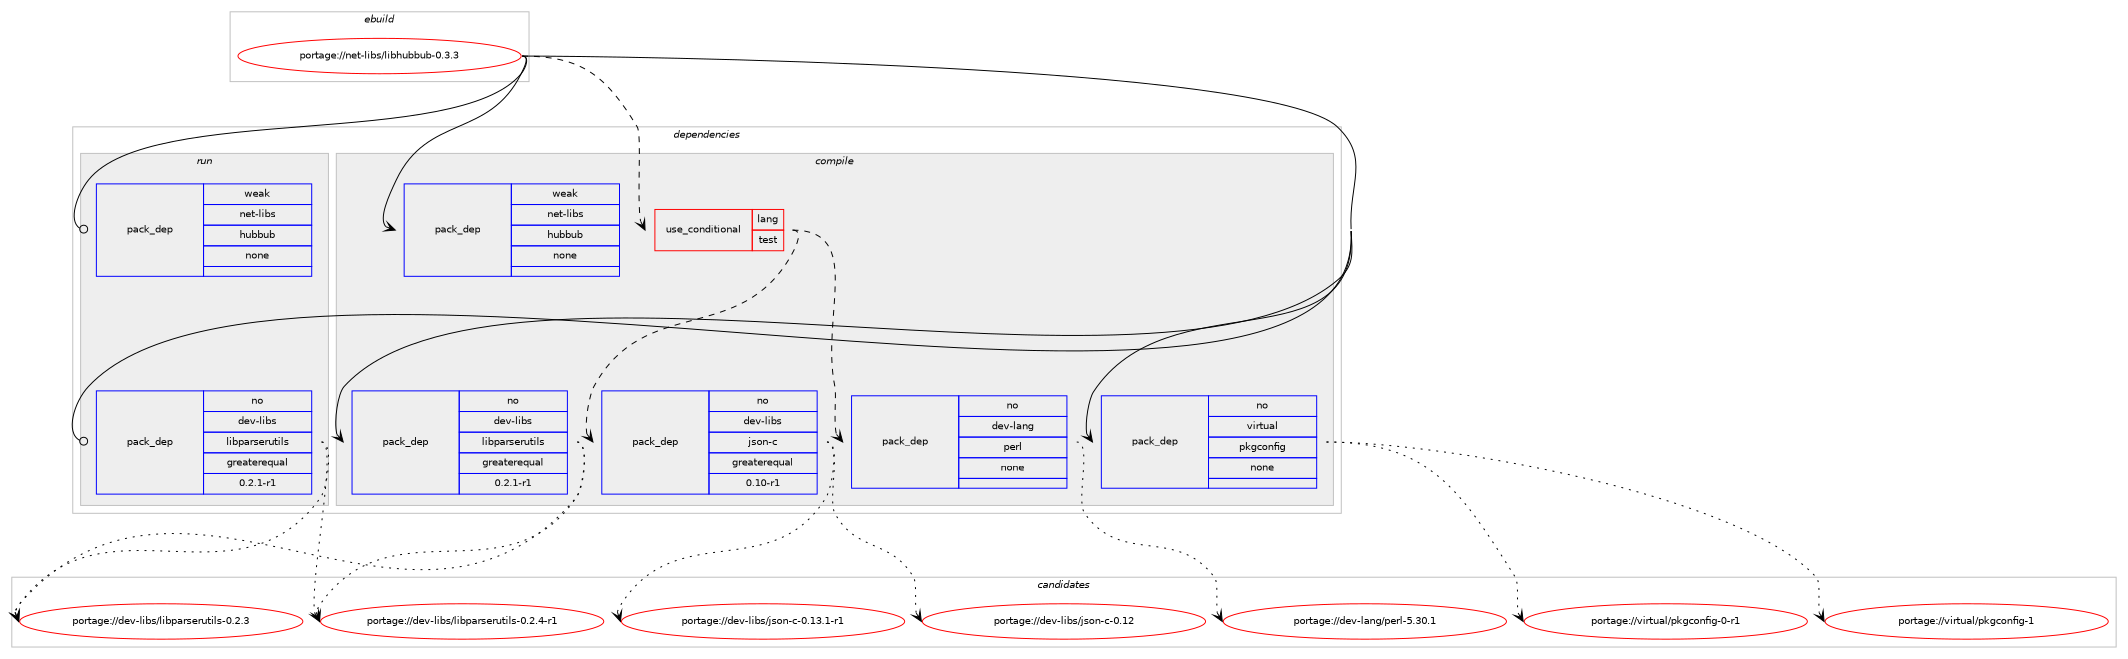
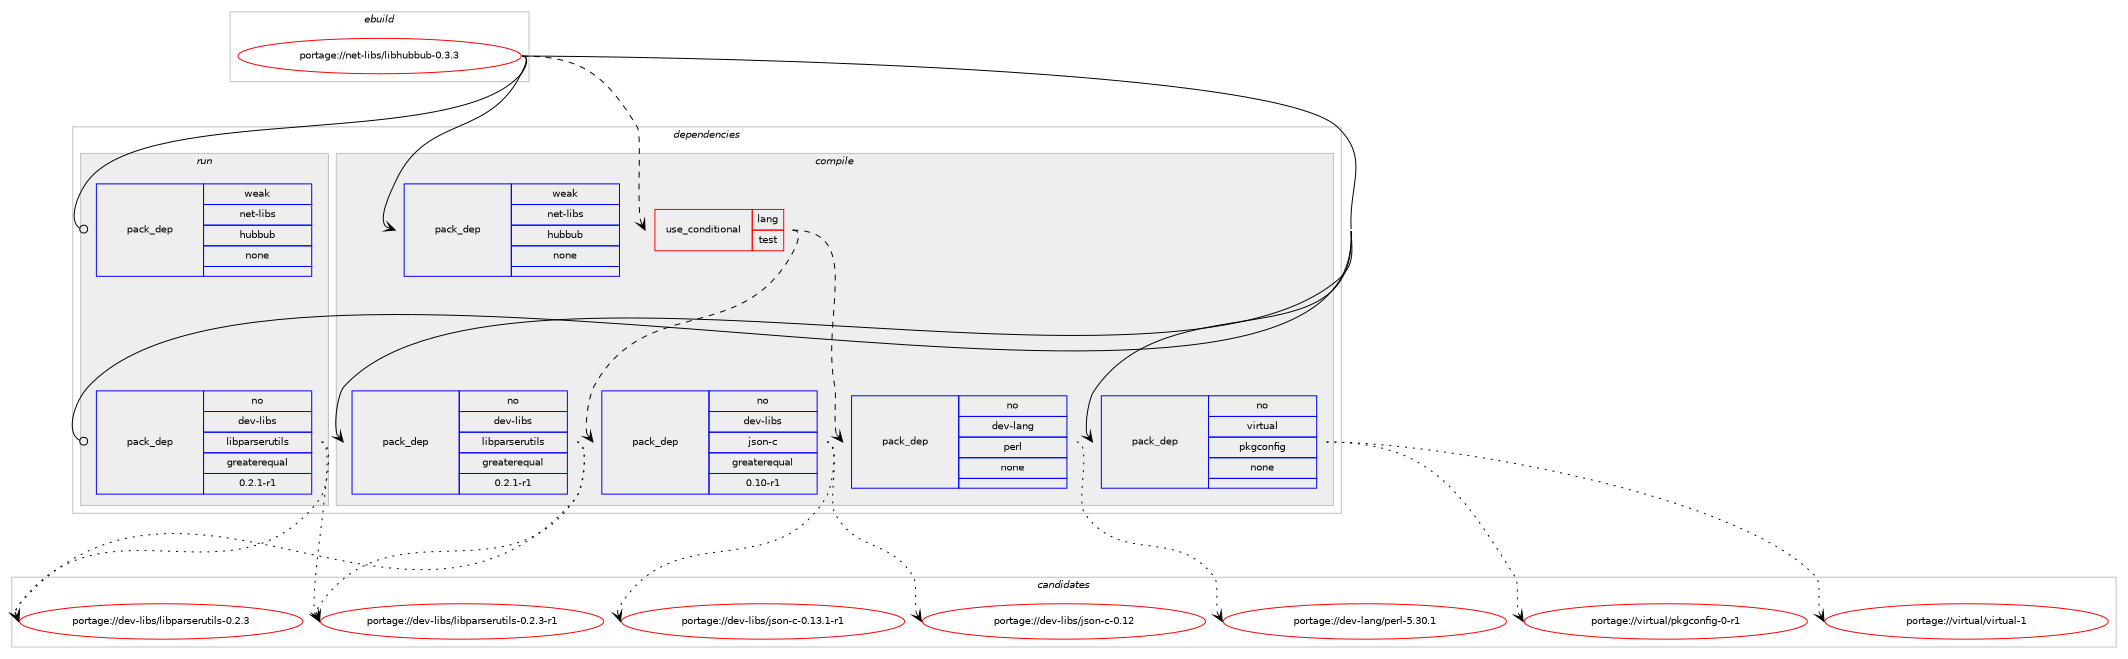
(462, 621) -> (462, 621)
(1967, 621) -> (1967, 621)
